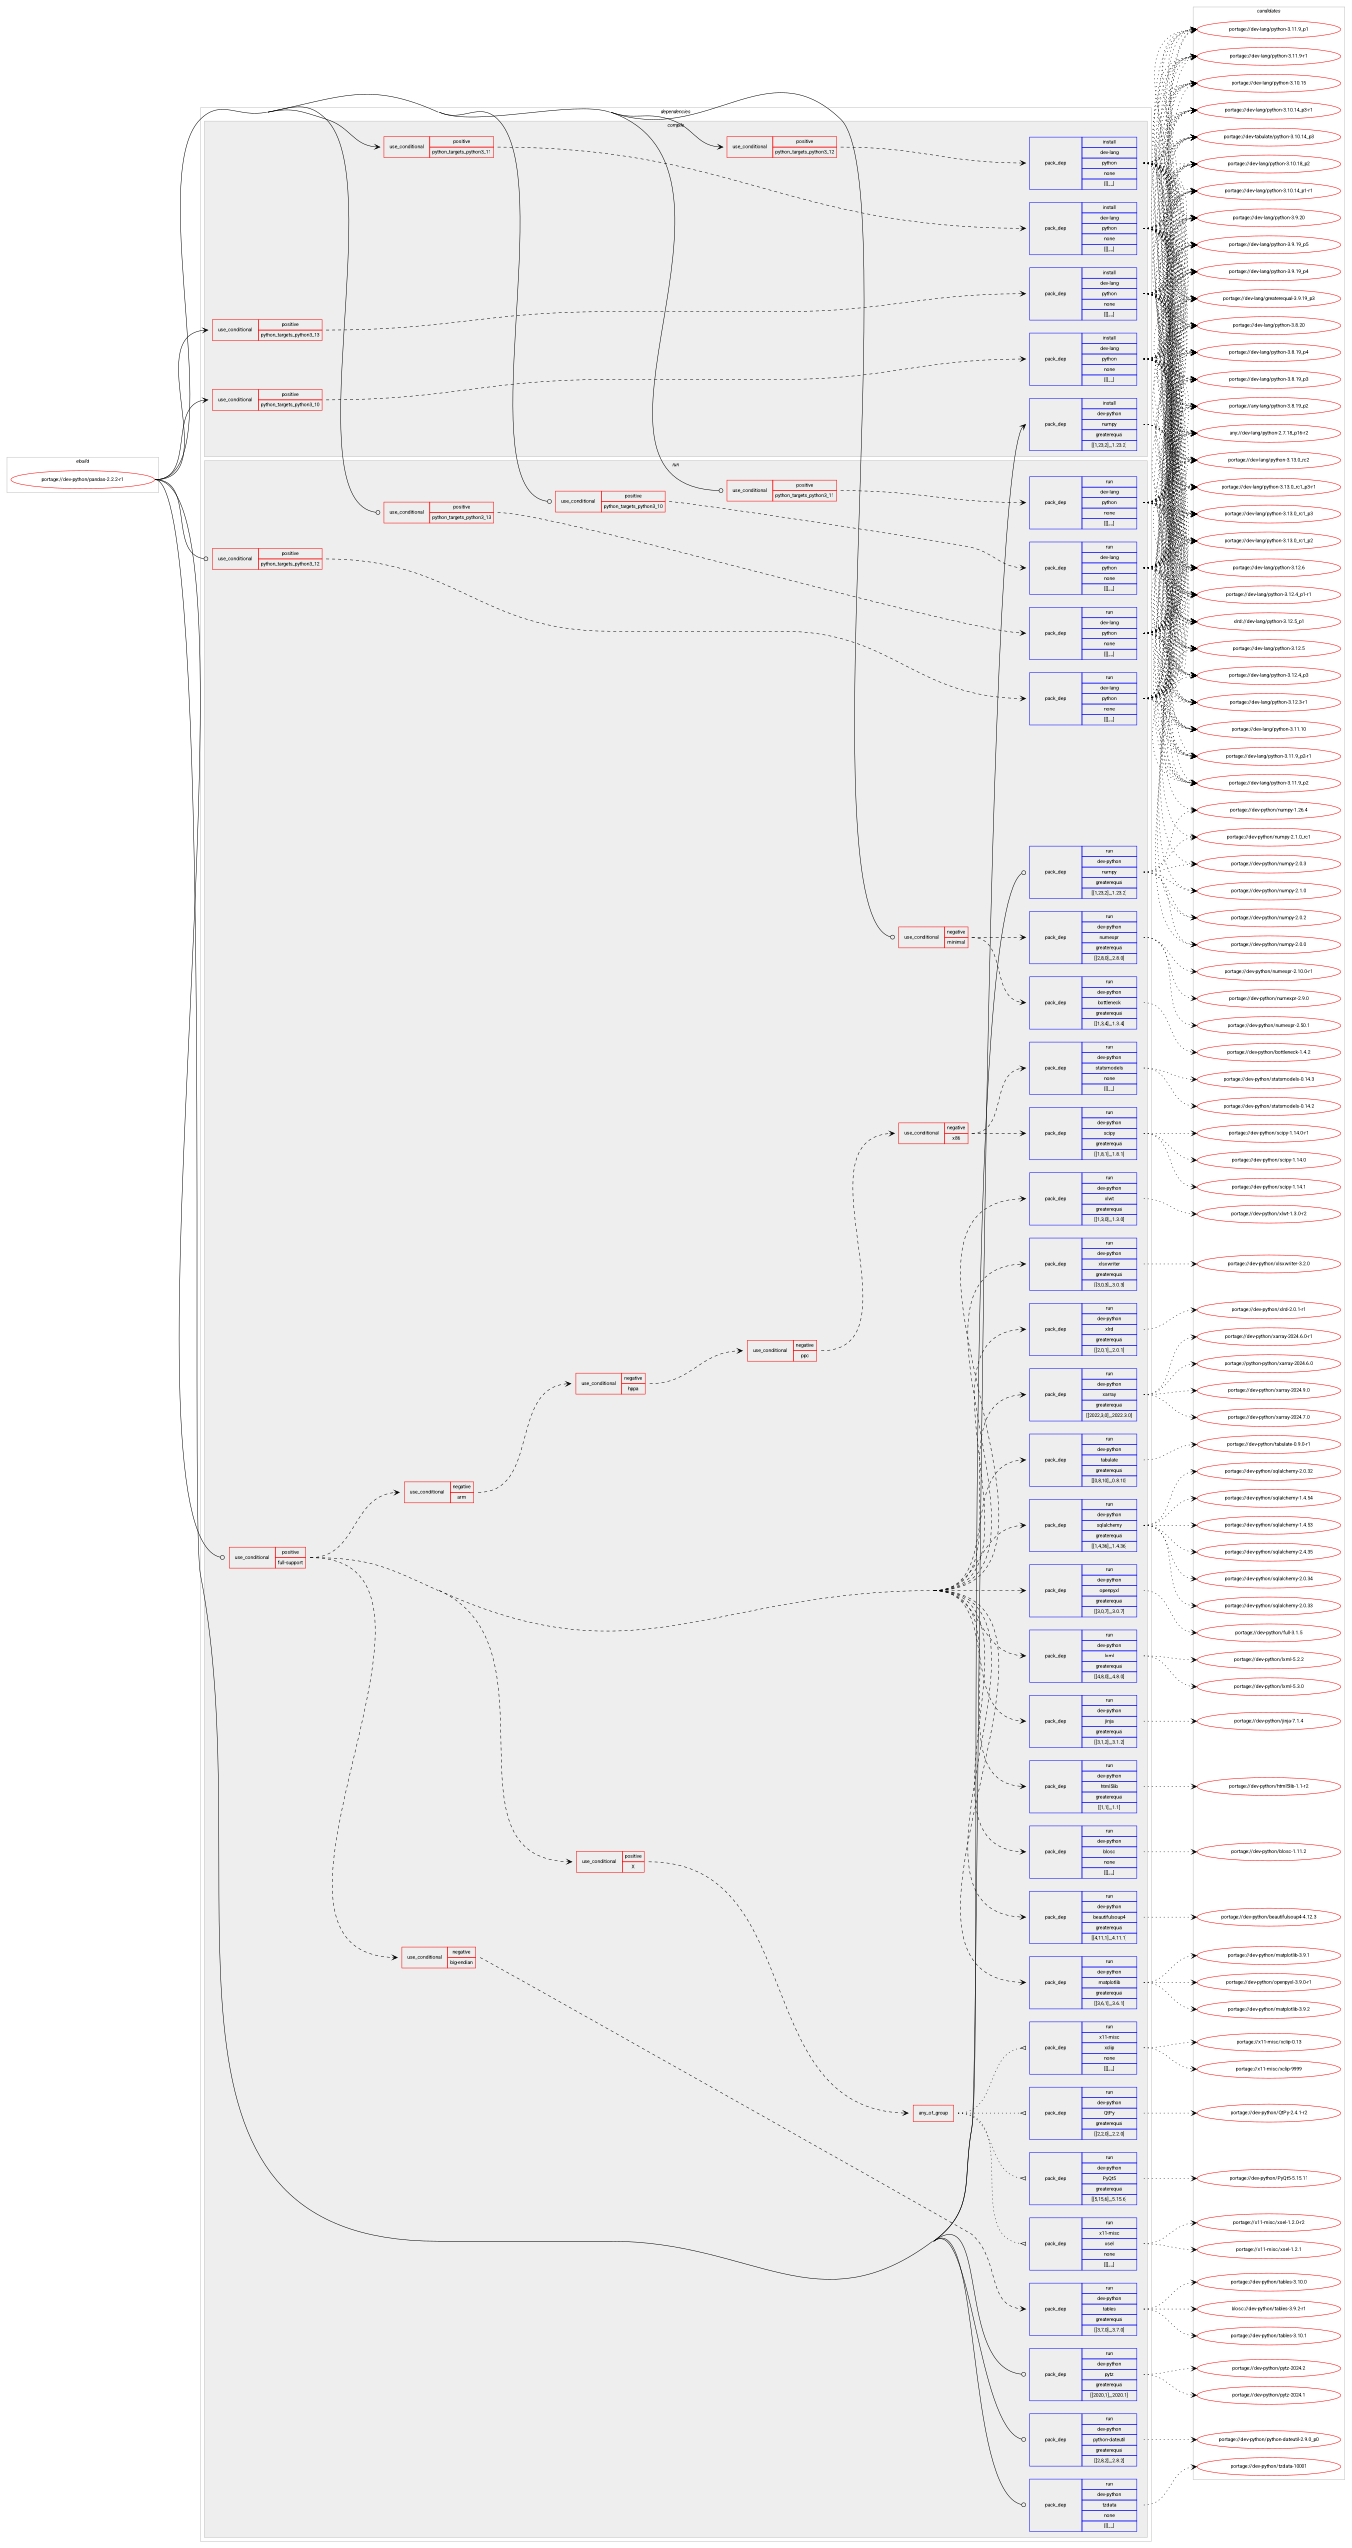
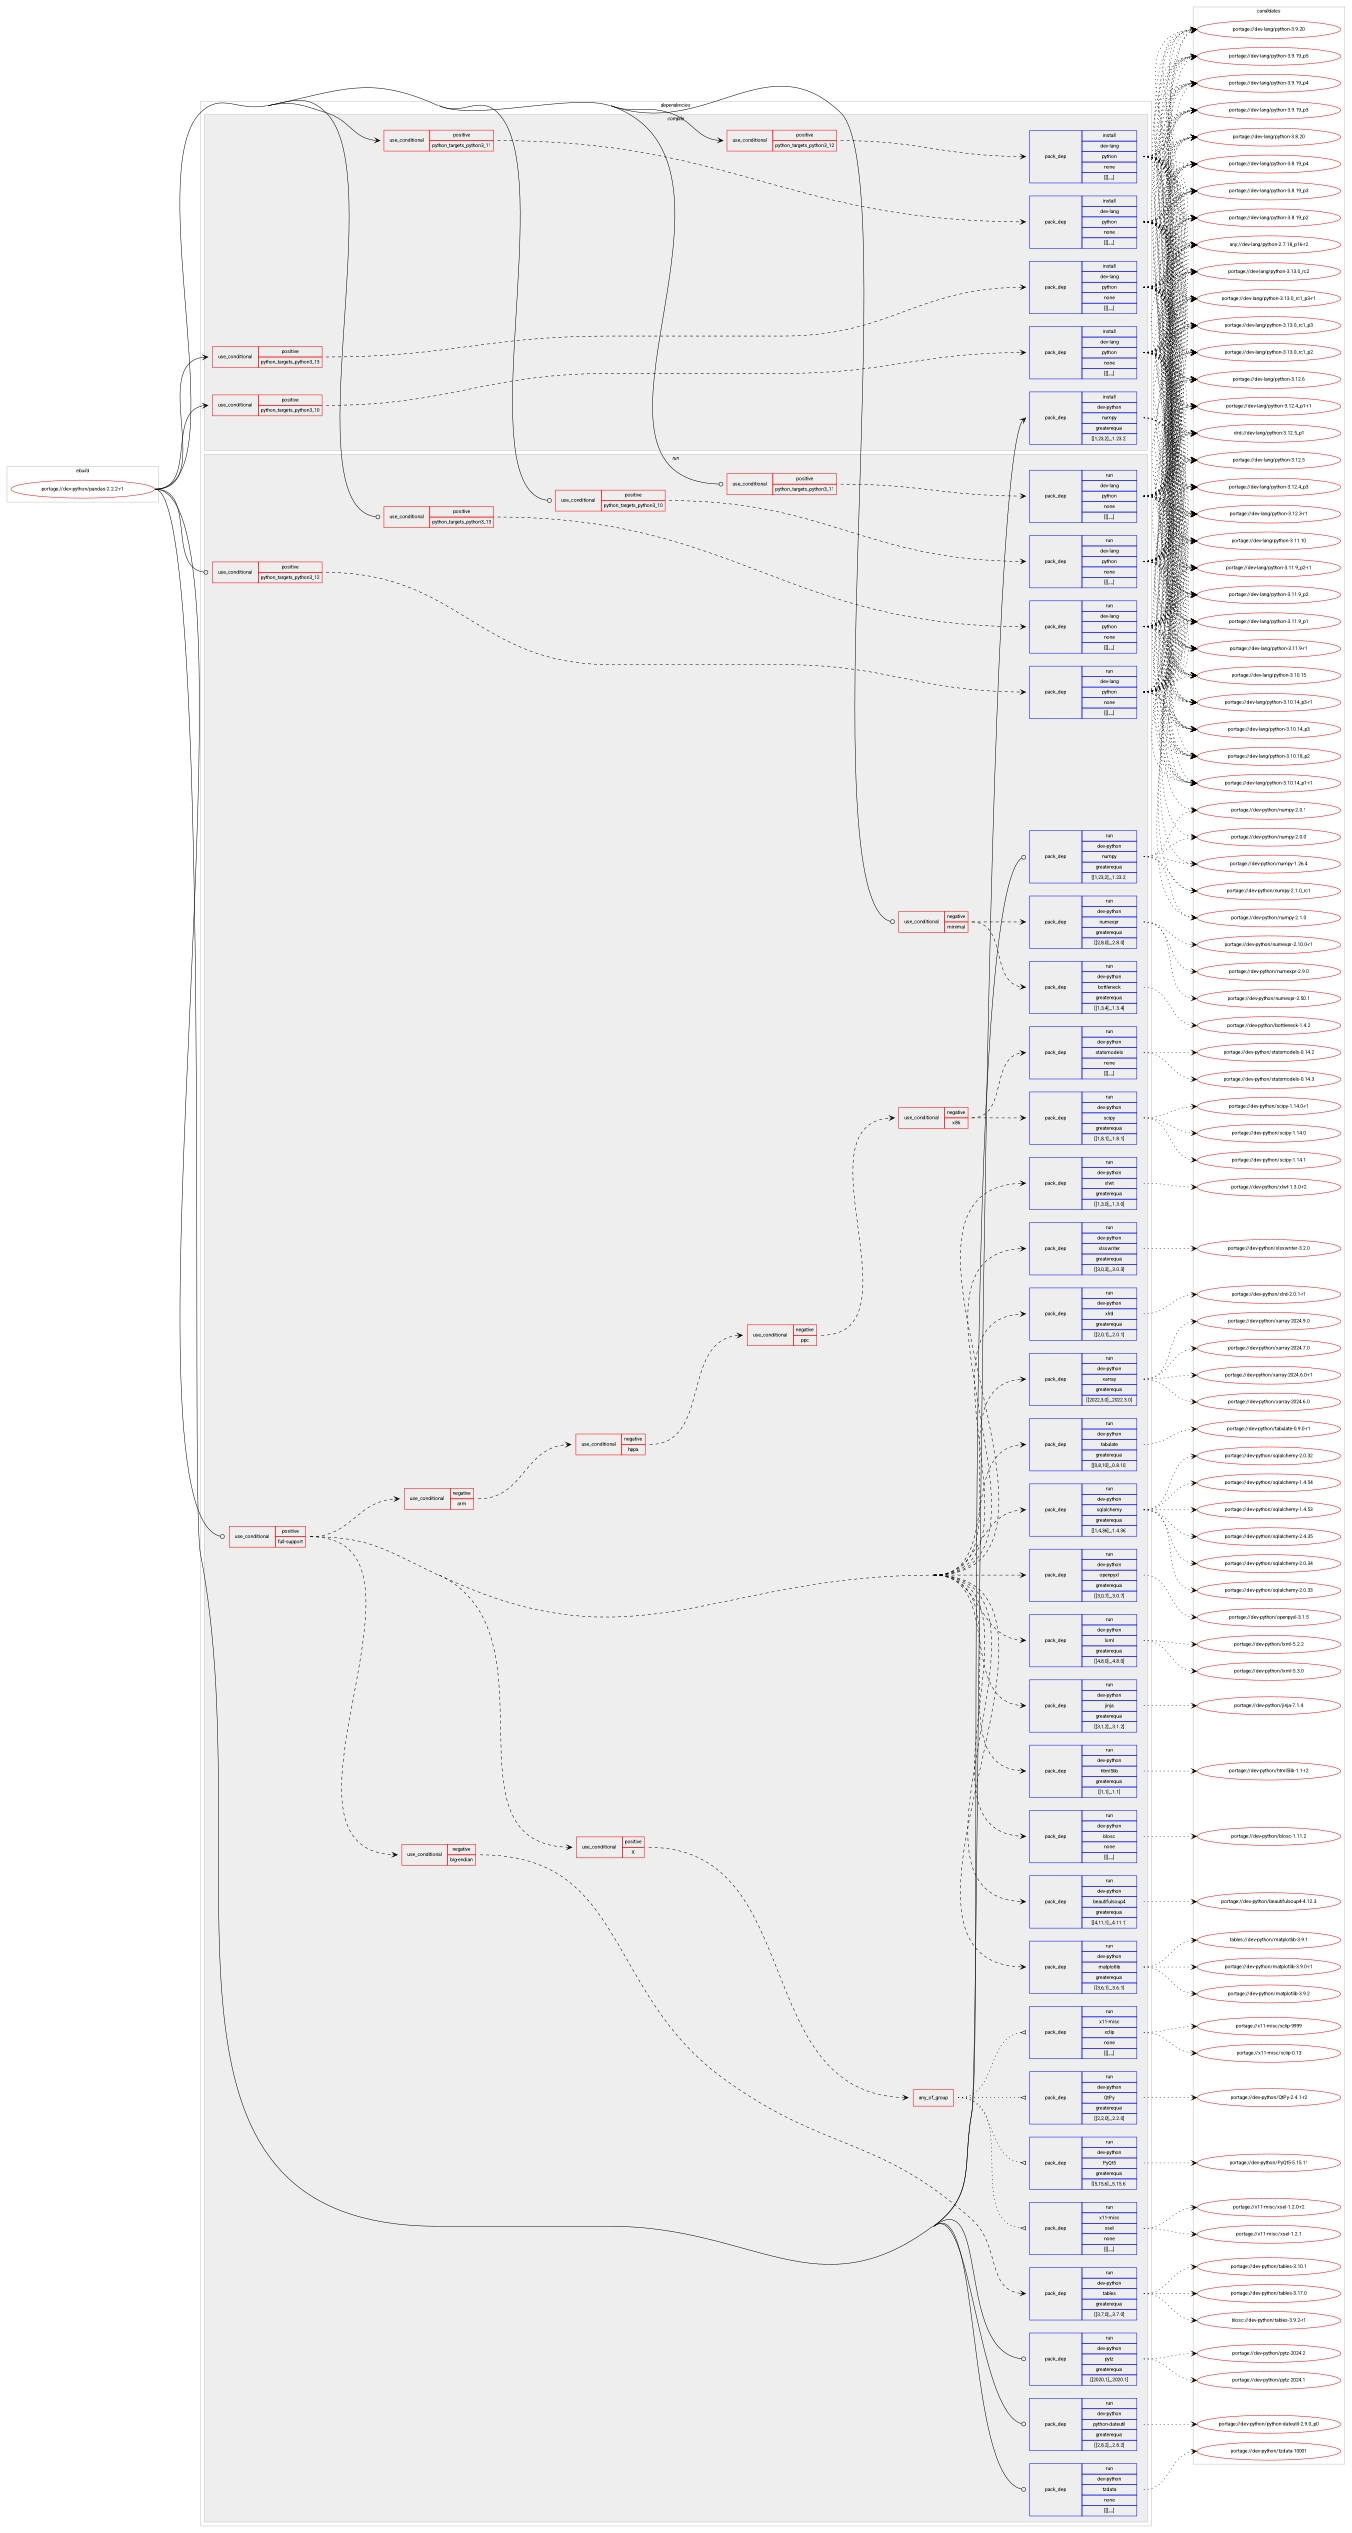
(1269, 137) -> (1269, 729)
(1269, 299) -> (1269, 110)
(1269, 406) -> (1269, 218)
(1269, 864) -> (1269, 810)
(1269, 918) -> none
(1269, 1364) -> (1269, 1402)
(1269, 1633) -> (1269, 1617)
(1269, 1956) -> (1269, 1940)
(1269, 1982) -> (1269, 1967)
(1269, 2282) -> (1269, 2294)
